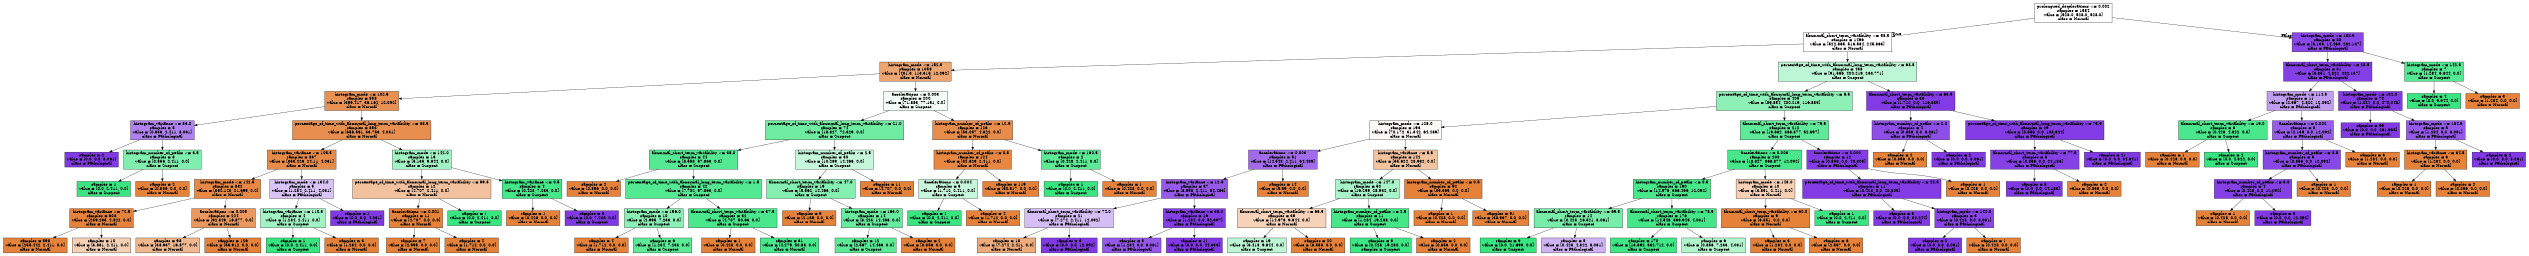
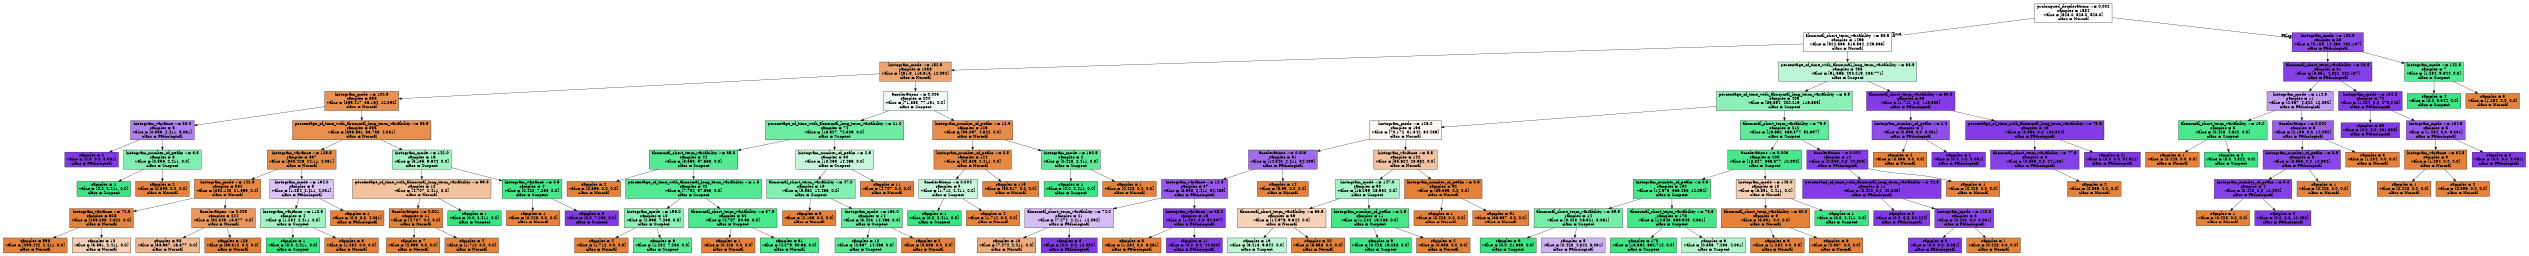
(2034, 189) -> none
(357, 218) -> (357, 218)
(1132, 245) -> (1132, 245)
(1381, 245) -> (1381, 245)
